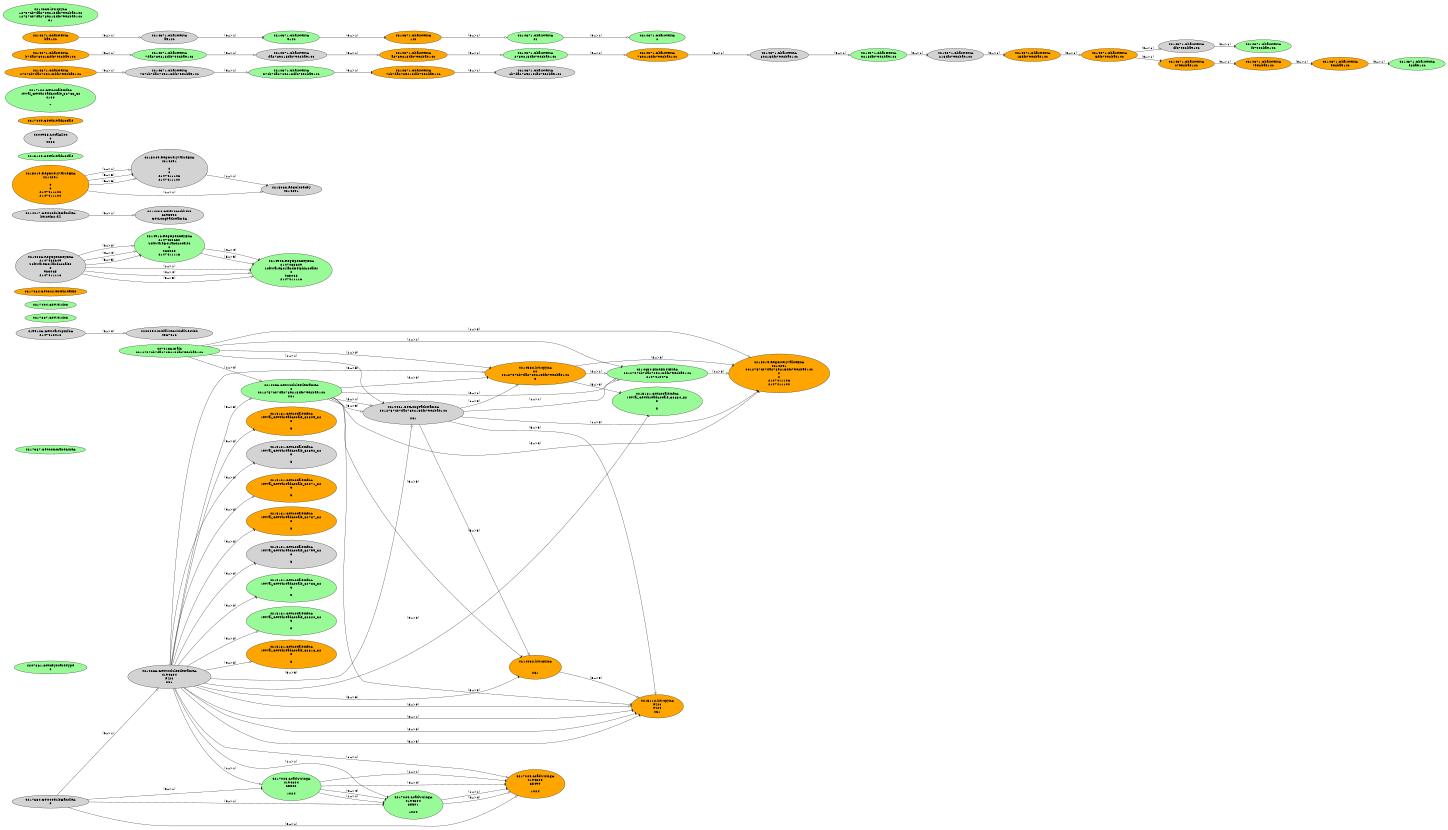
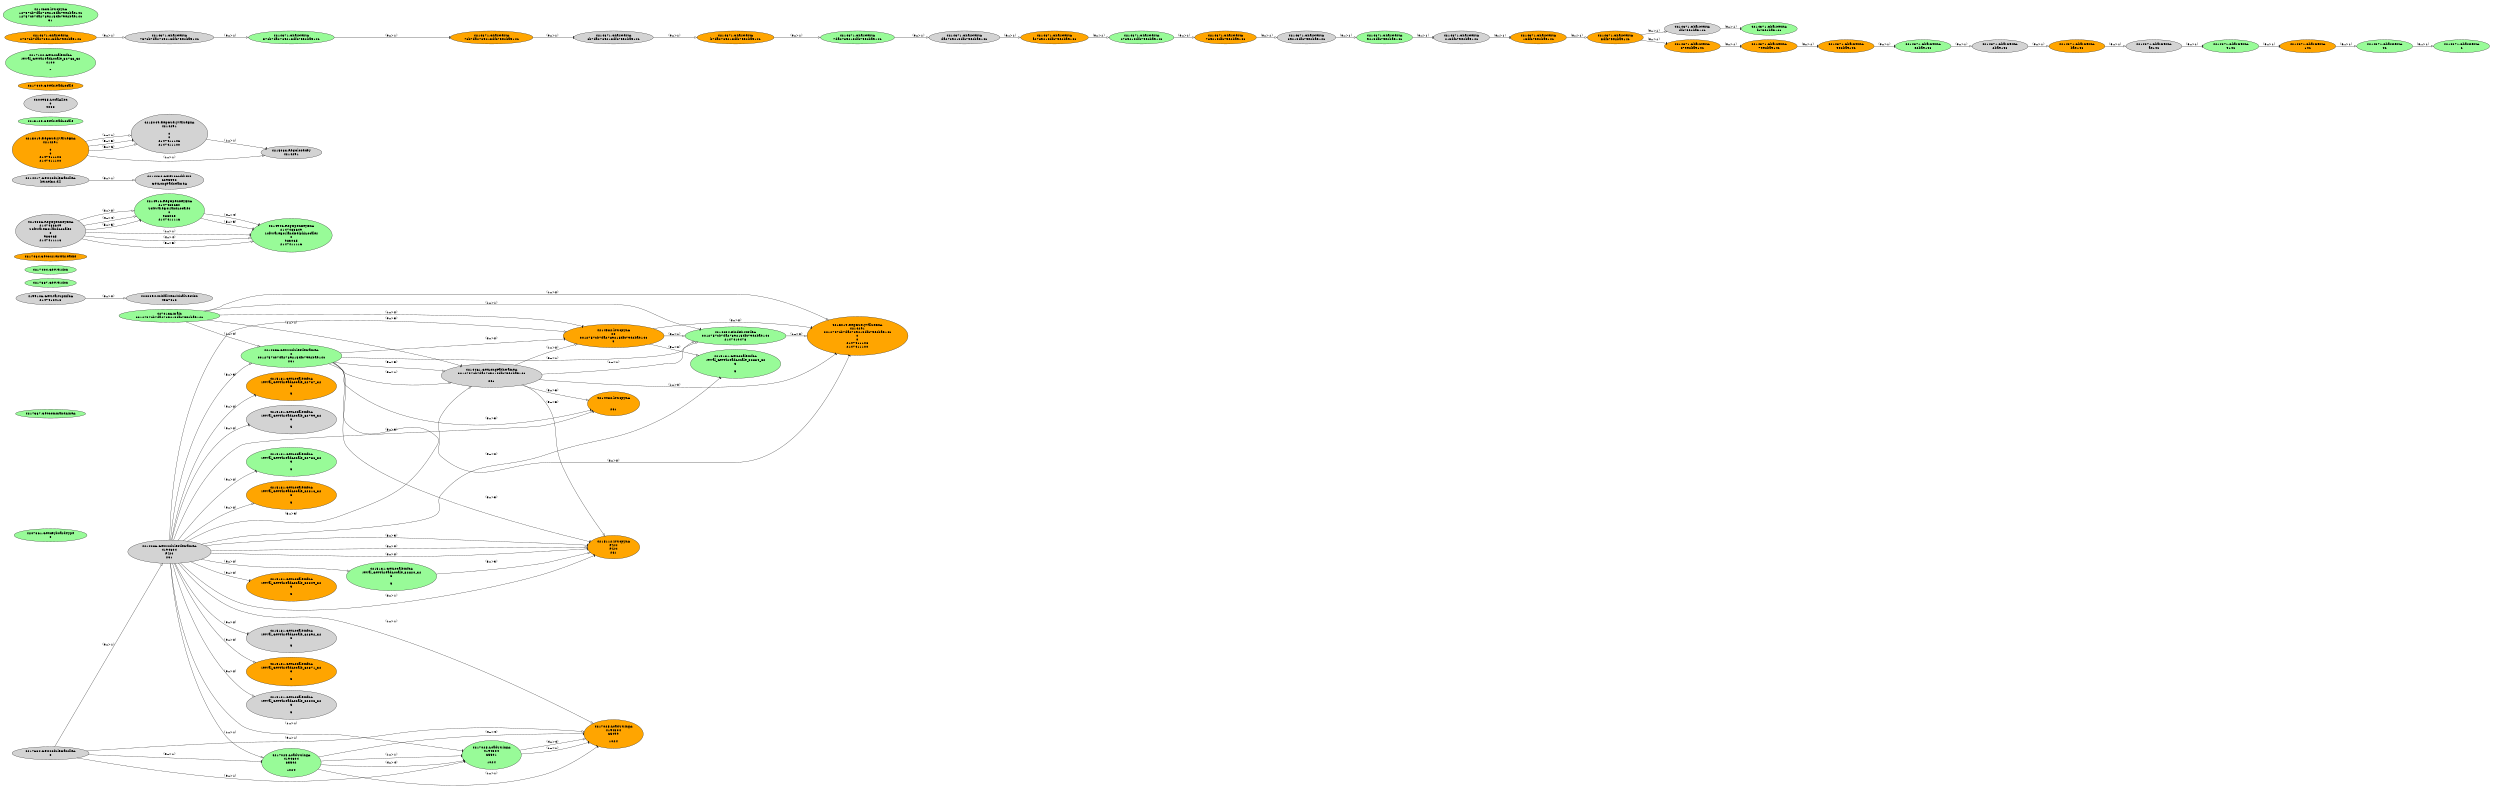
none -> (674, 37)
none -> (2000, 46)
(595, 387) -> (673, 350)
(599, 682) -> (513, 567)
none -> (291, 705)
(535, 784) -> (614, 734)
